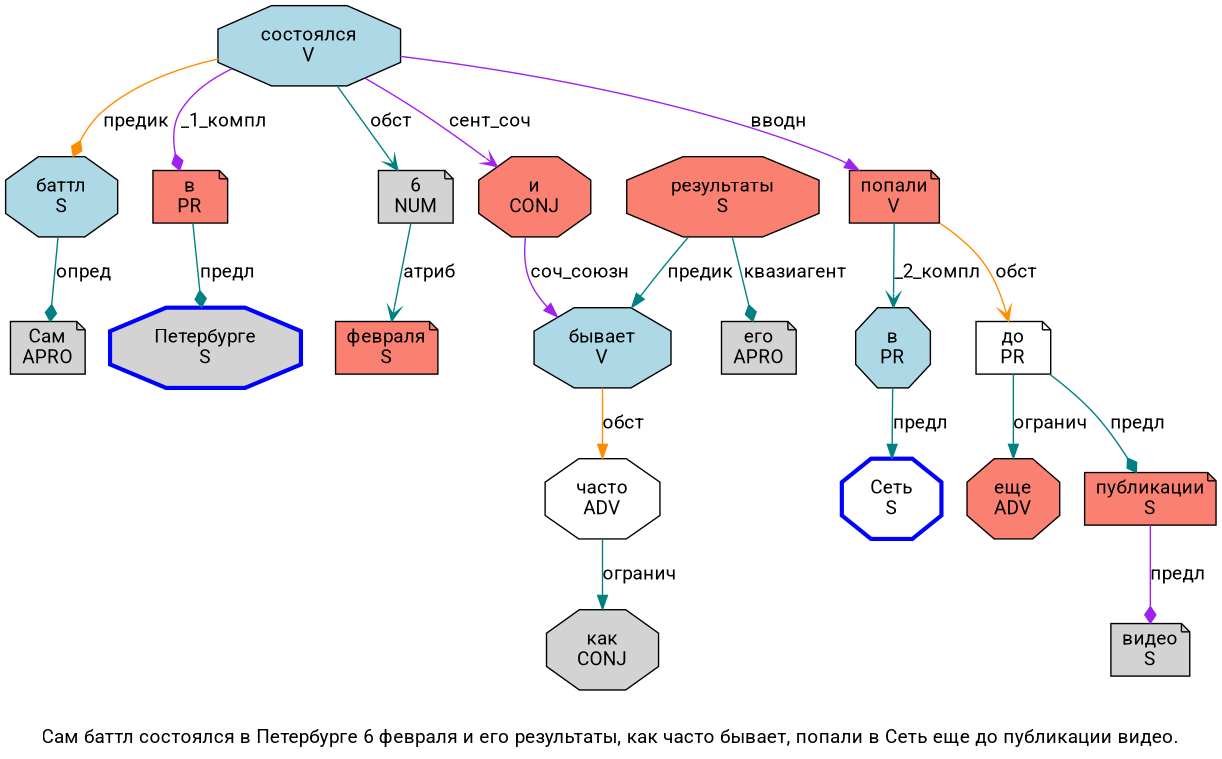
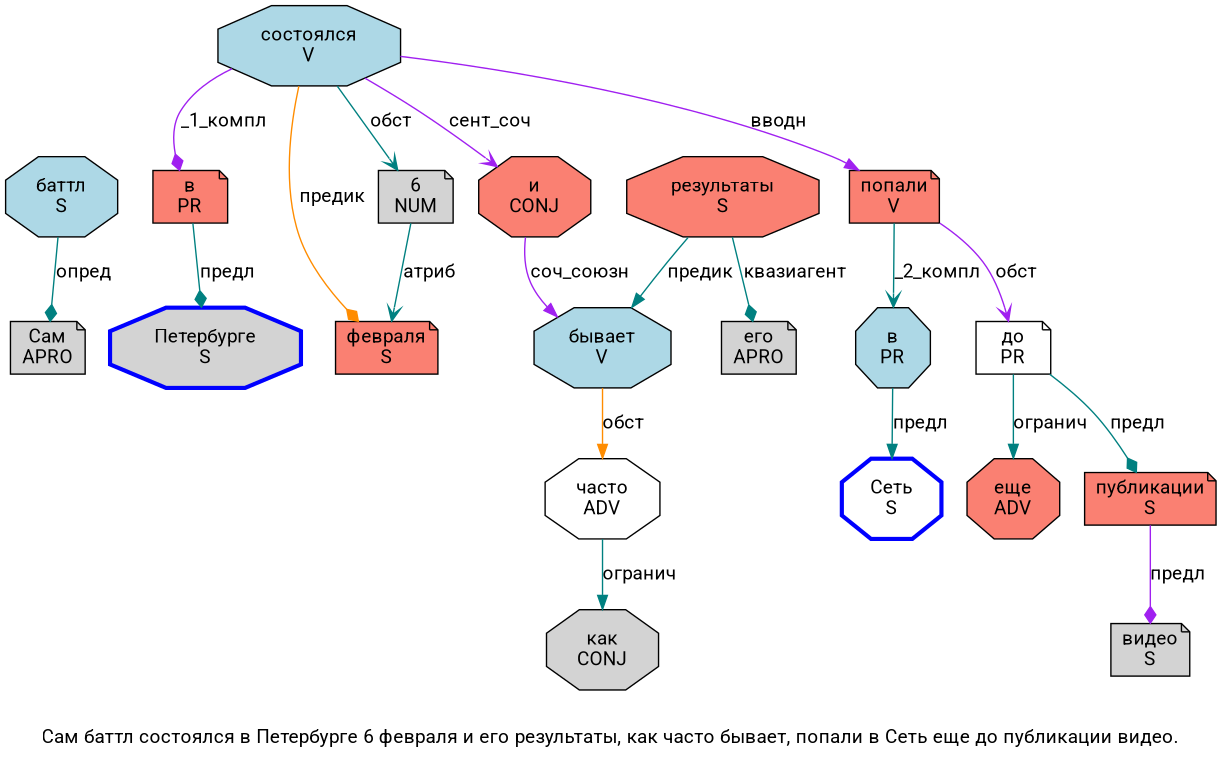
(140, 86) -> (292, 205)
(981, 259) -> (981, 259)
